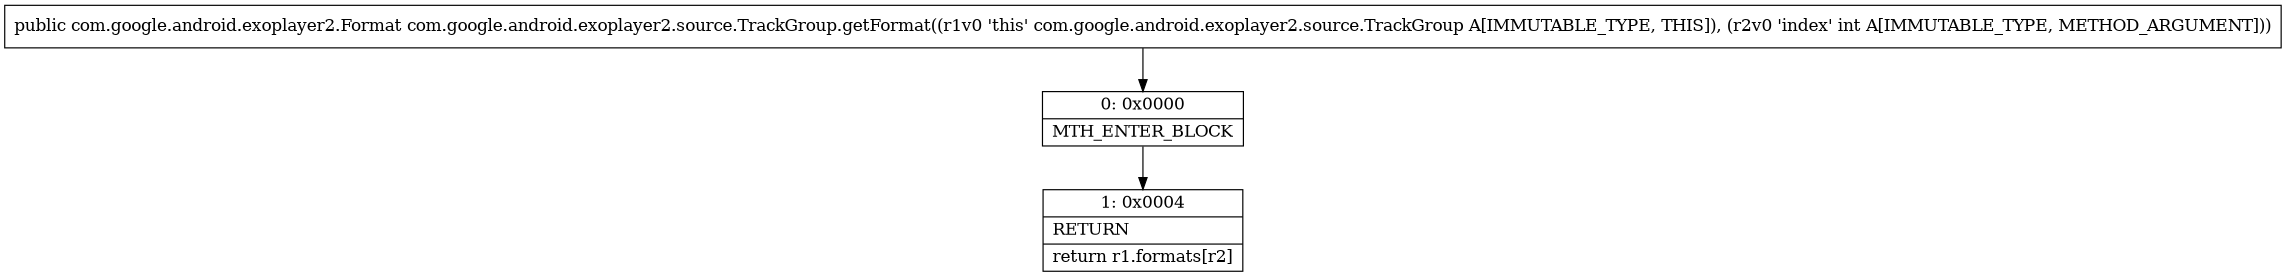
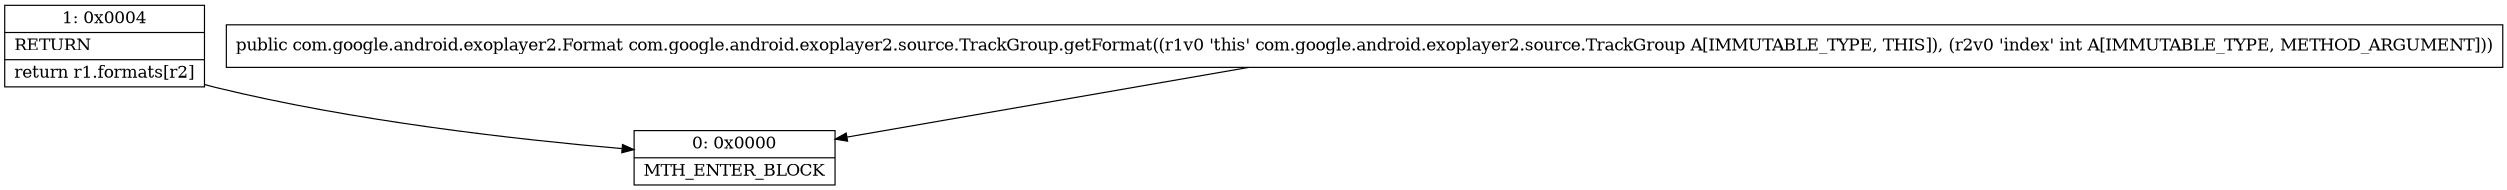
(1143, 162) -> (412, 124)
